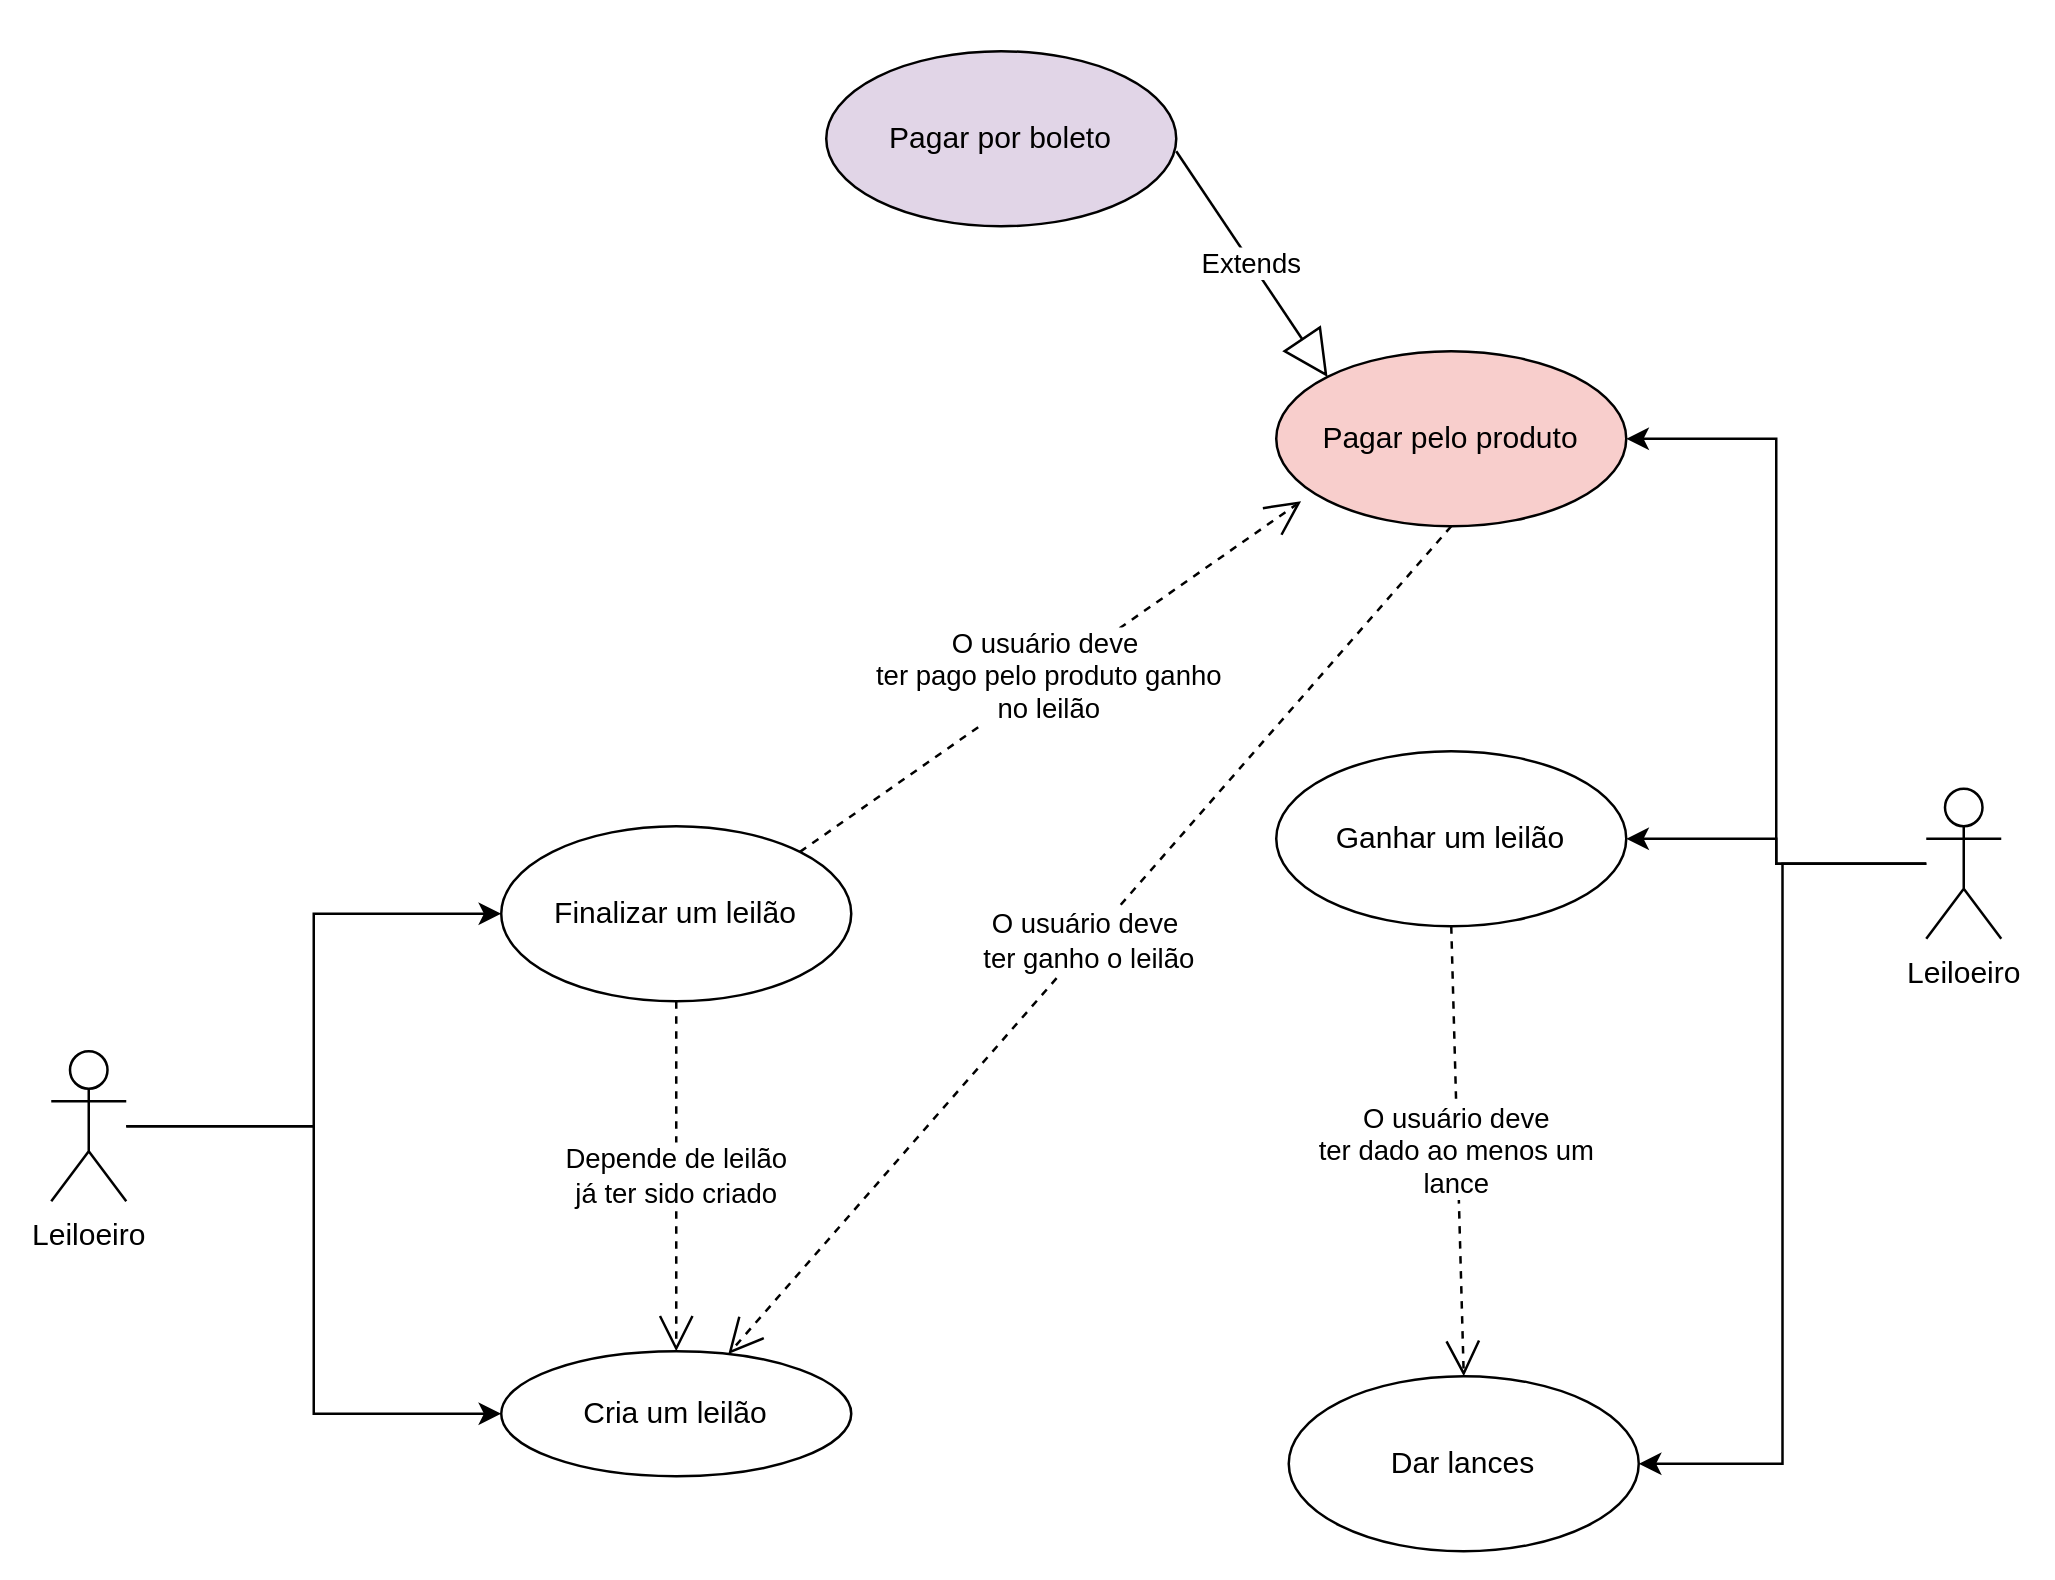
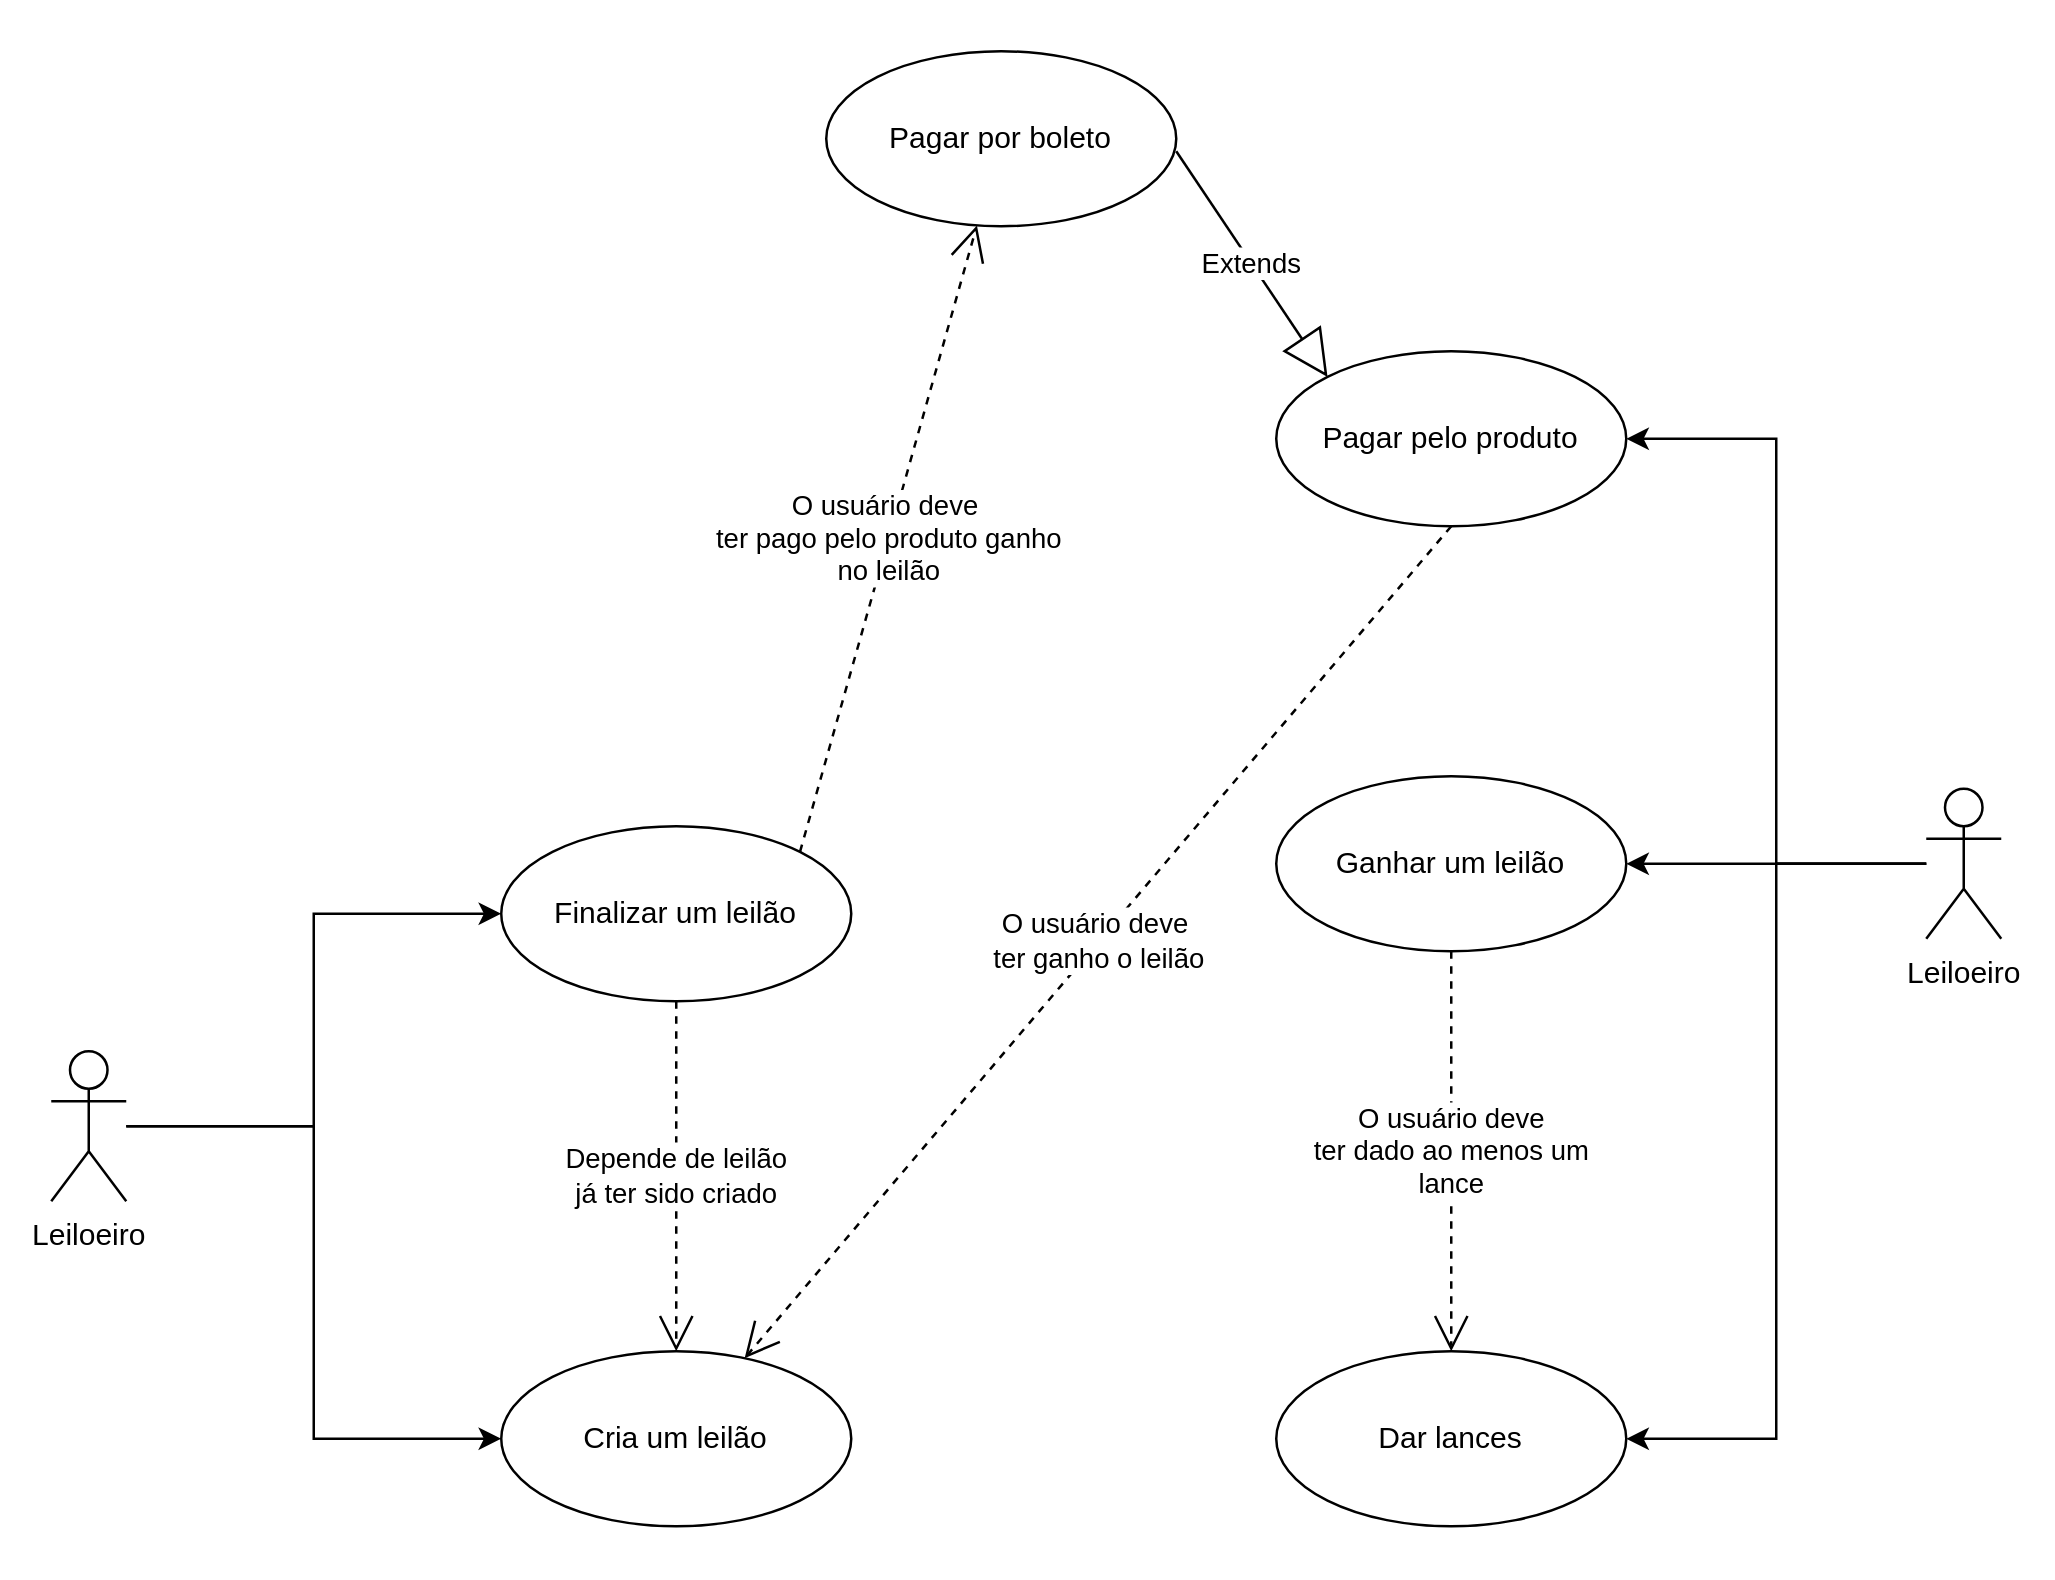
(1001, 139) -> (1001, 139)
(1451, 439) -> (1451, 439)
(889, 789) -> (841, 708)
(1451, 839) -> (1451, 864)
(676, 1414) -> (676, 1439)
(1464, 1464) -> (1451, 1439)
